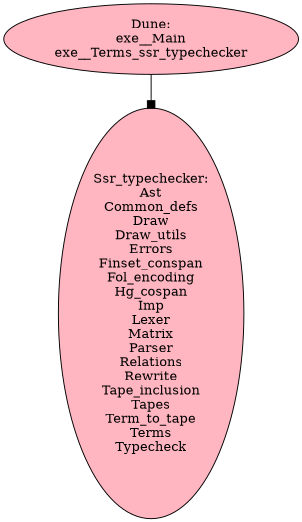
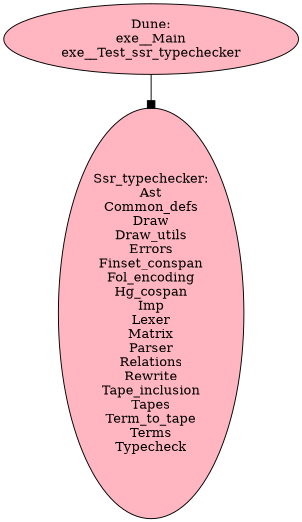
(151, 39) -> (151, 39)
